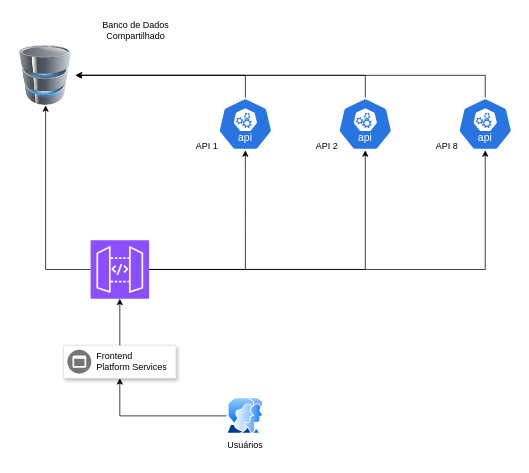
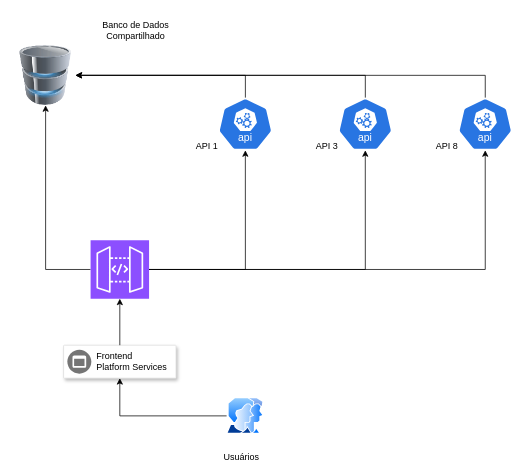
(327, 147) -> (327, 147)
(245, 446) -> (241, 457)
